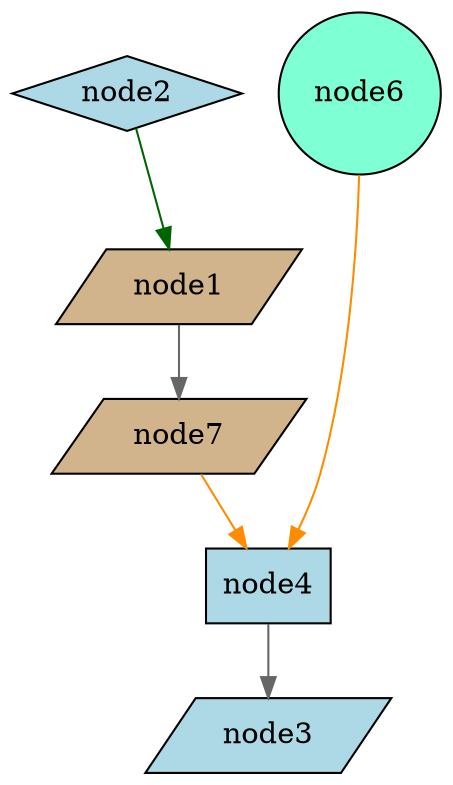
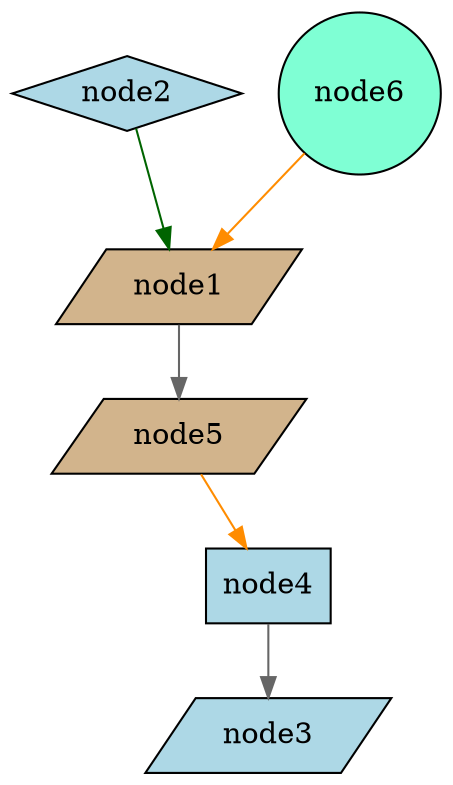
(344, 356) -> (266, 194)
(179, 436) -> (179, 436)
